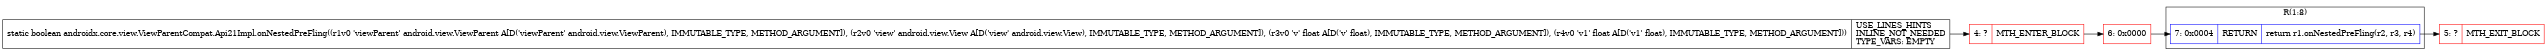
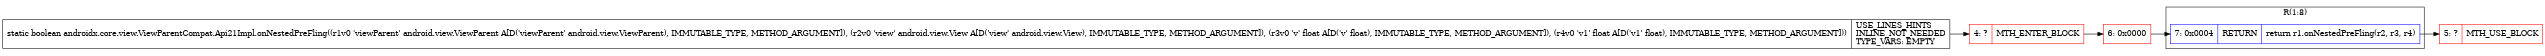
(2503, 34) -> (2502, 34)
